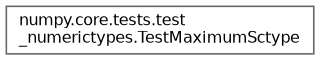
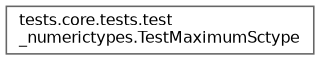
(160, 30) -> (160, 30)
